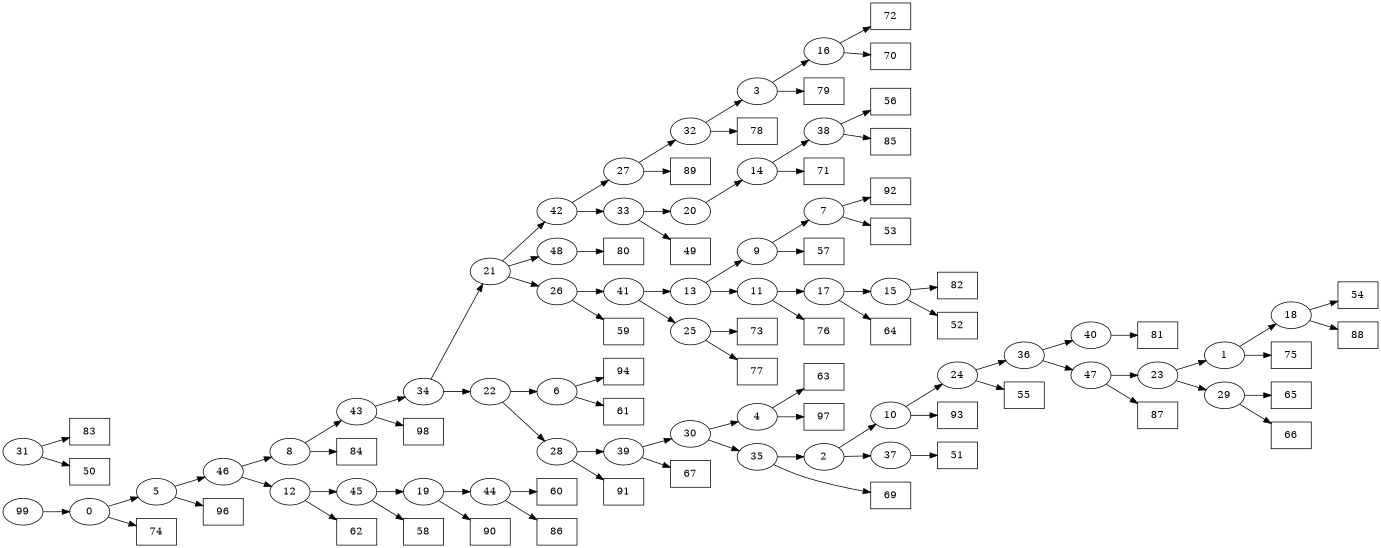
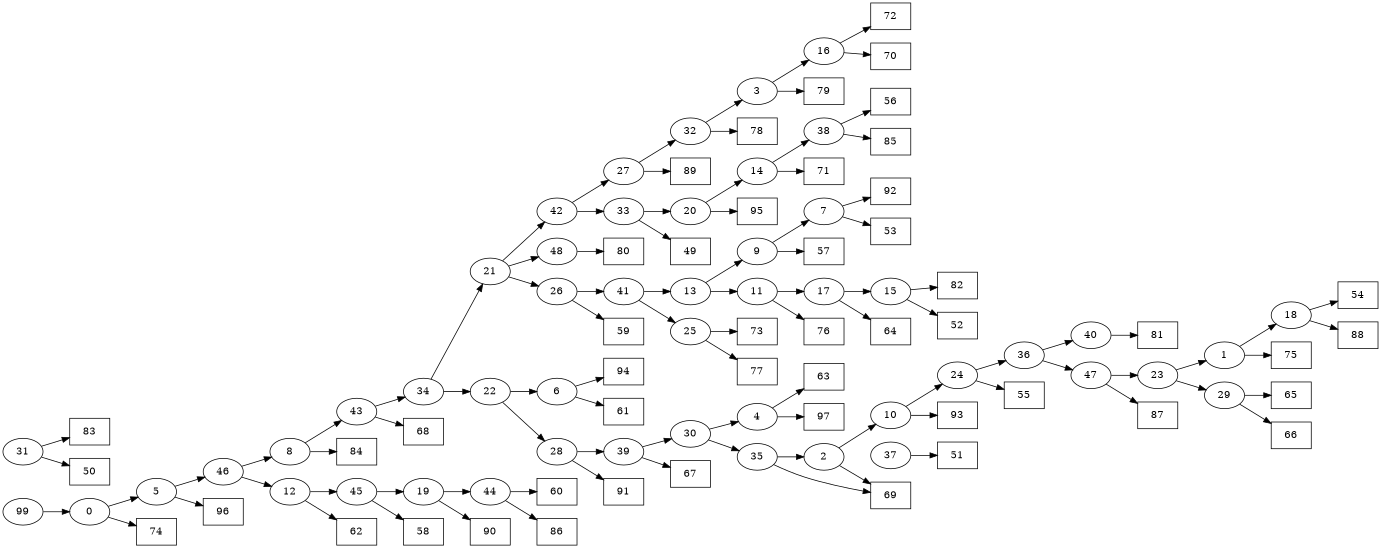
none -> (757, 211)
(423, 432) -> (423, 432)
(854, 456) -> (852, 473)
